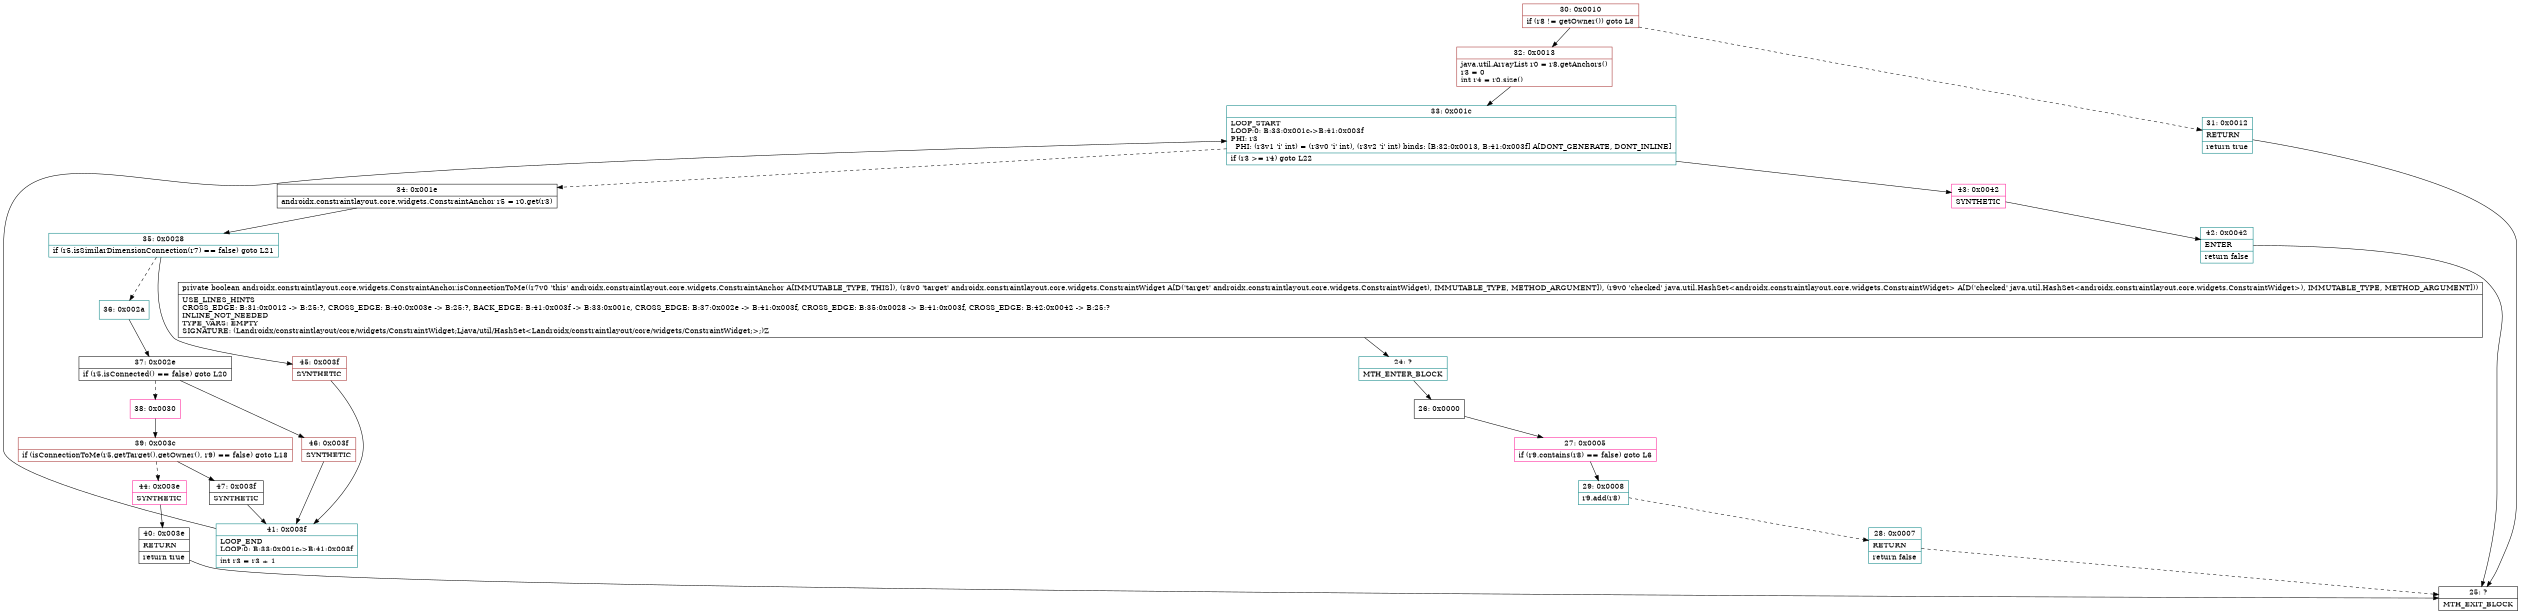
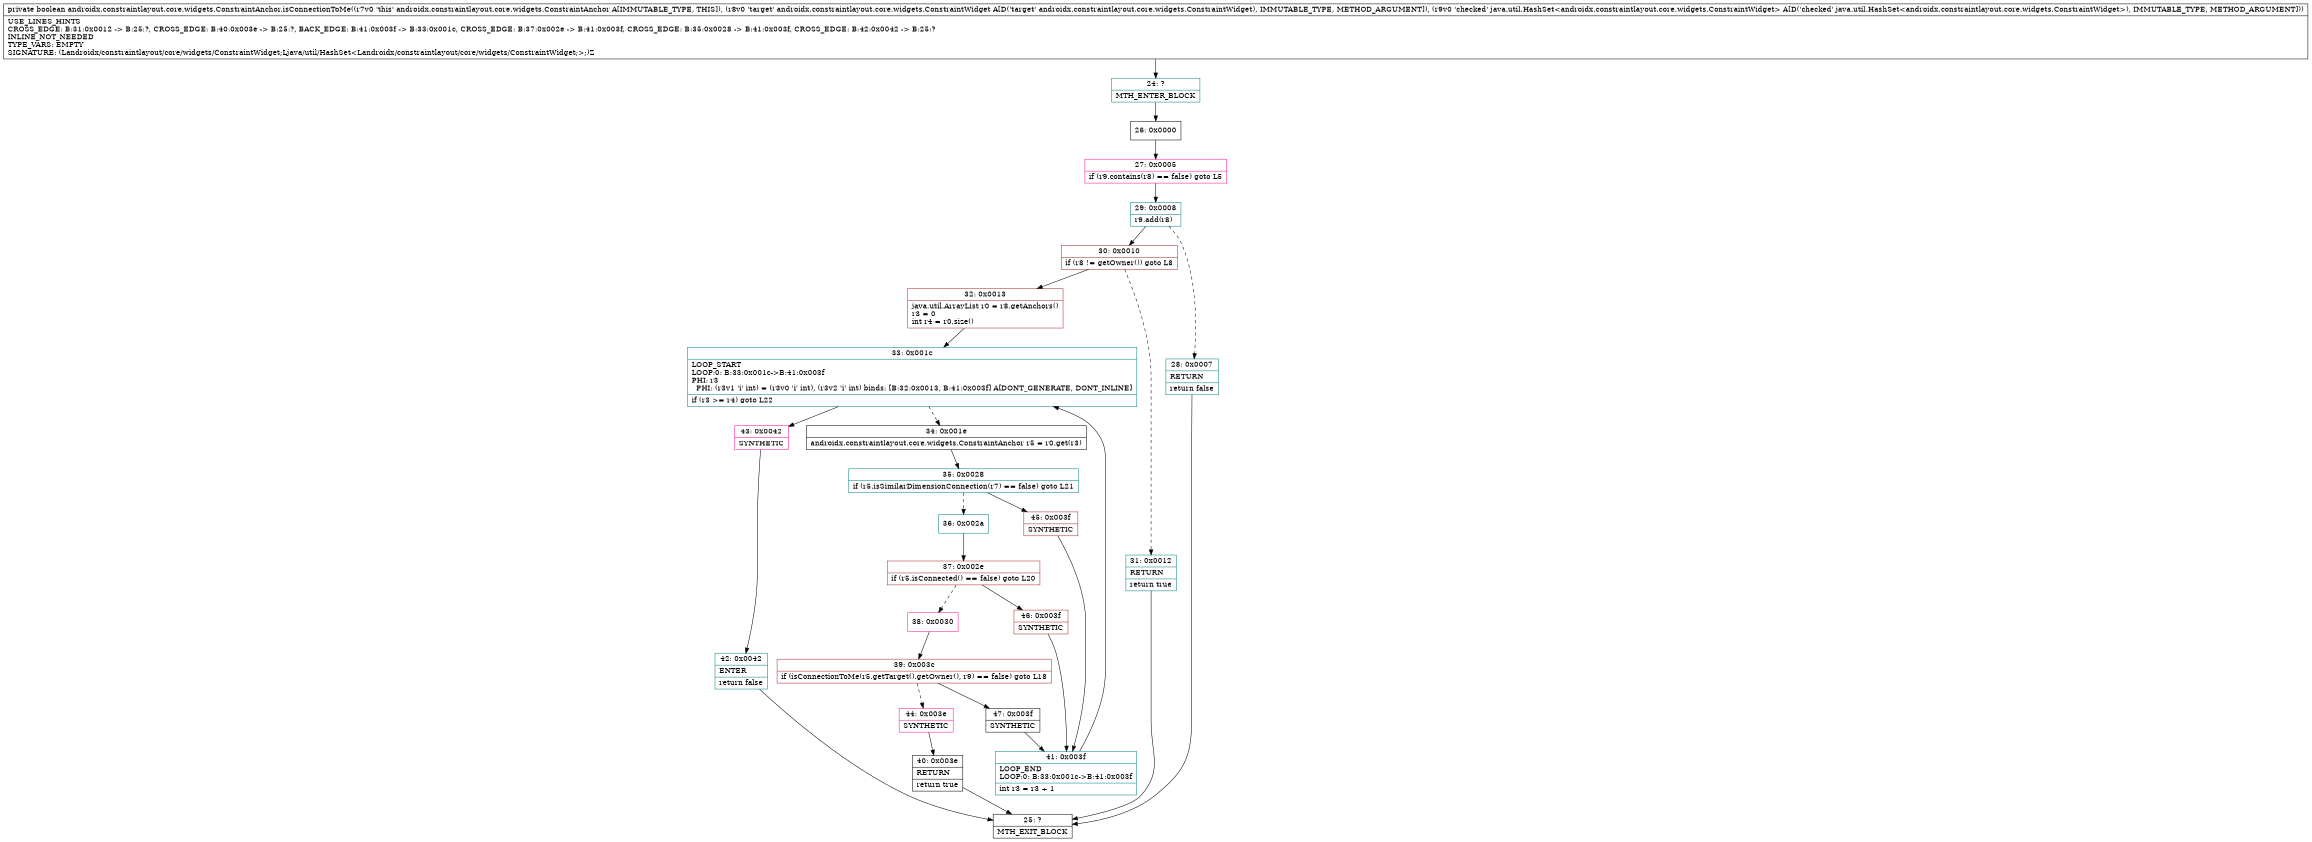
none -> (1139, 234)
(155, 369) -> (964, 573)
(1585, 455) -> (1156, 177)
(2177, 571) -> (1192, 643)
